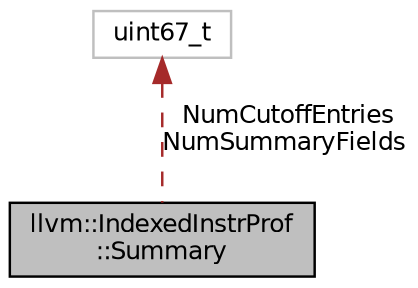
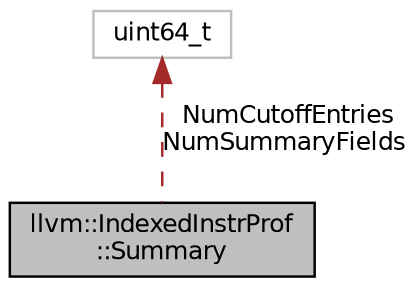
(162, 34) -> (162, 34)
